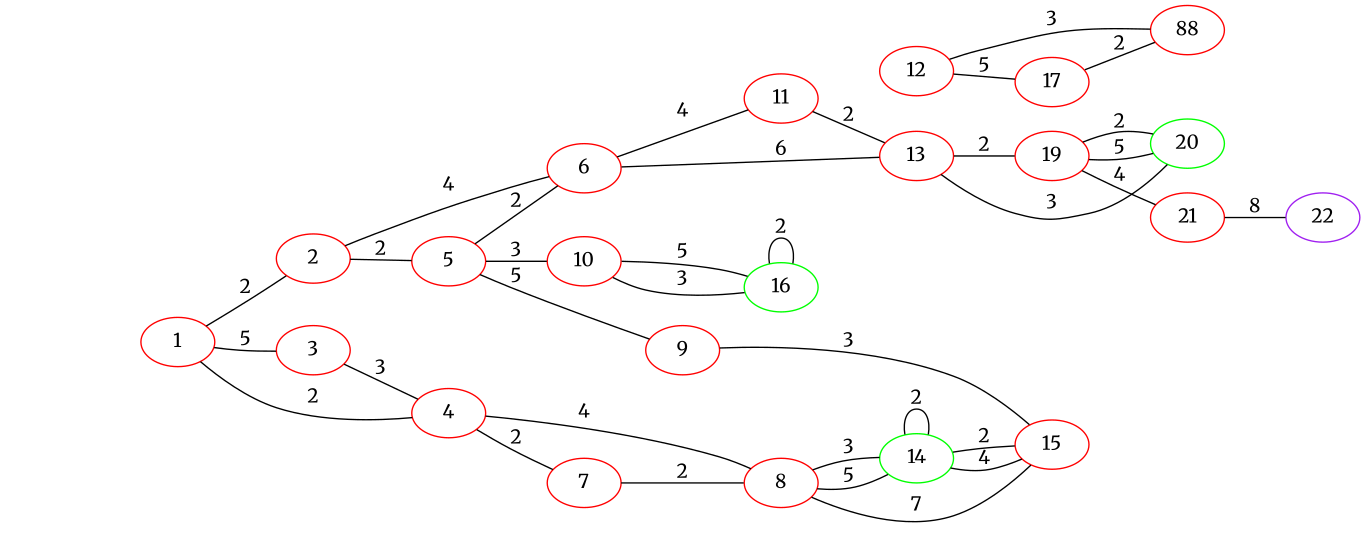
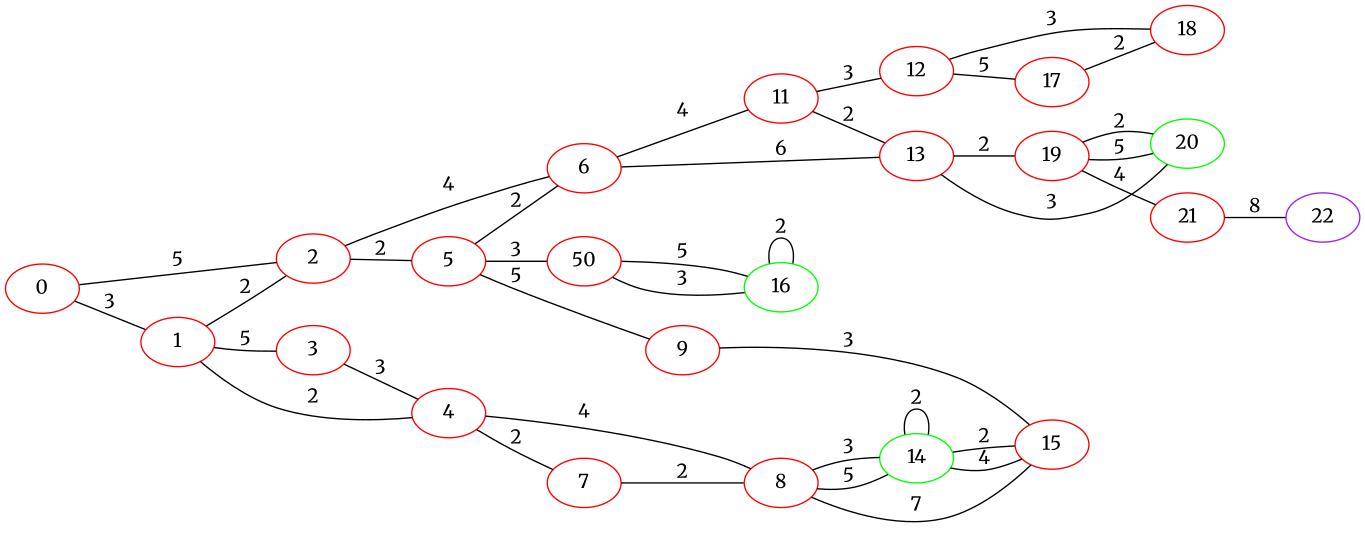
(1187, 30) -> (1187, 30)
none -> (849, 85)
(584, 261) -> (584, 261)
none -> (42, 289)
